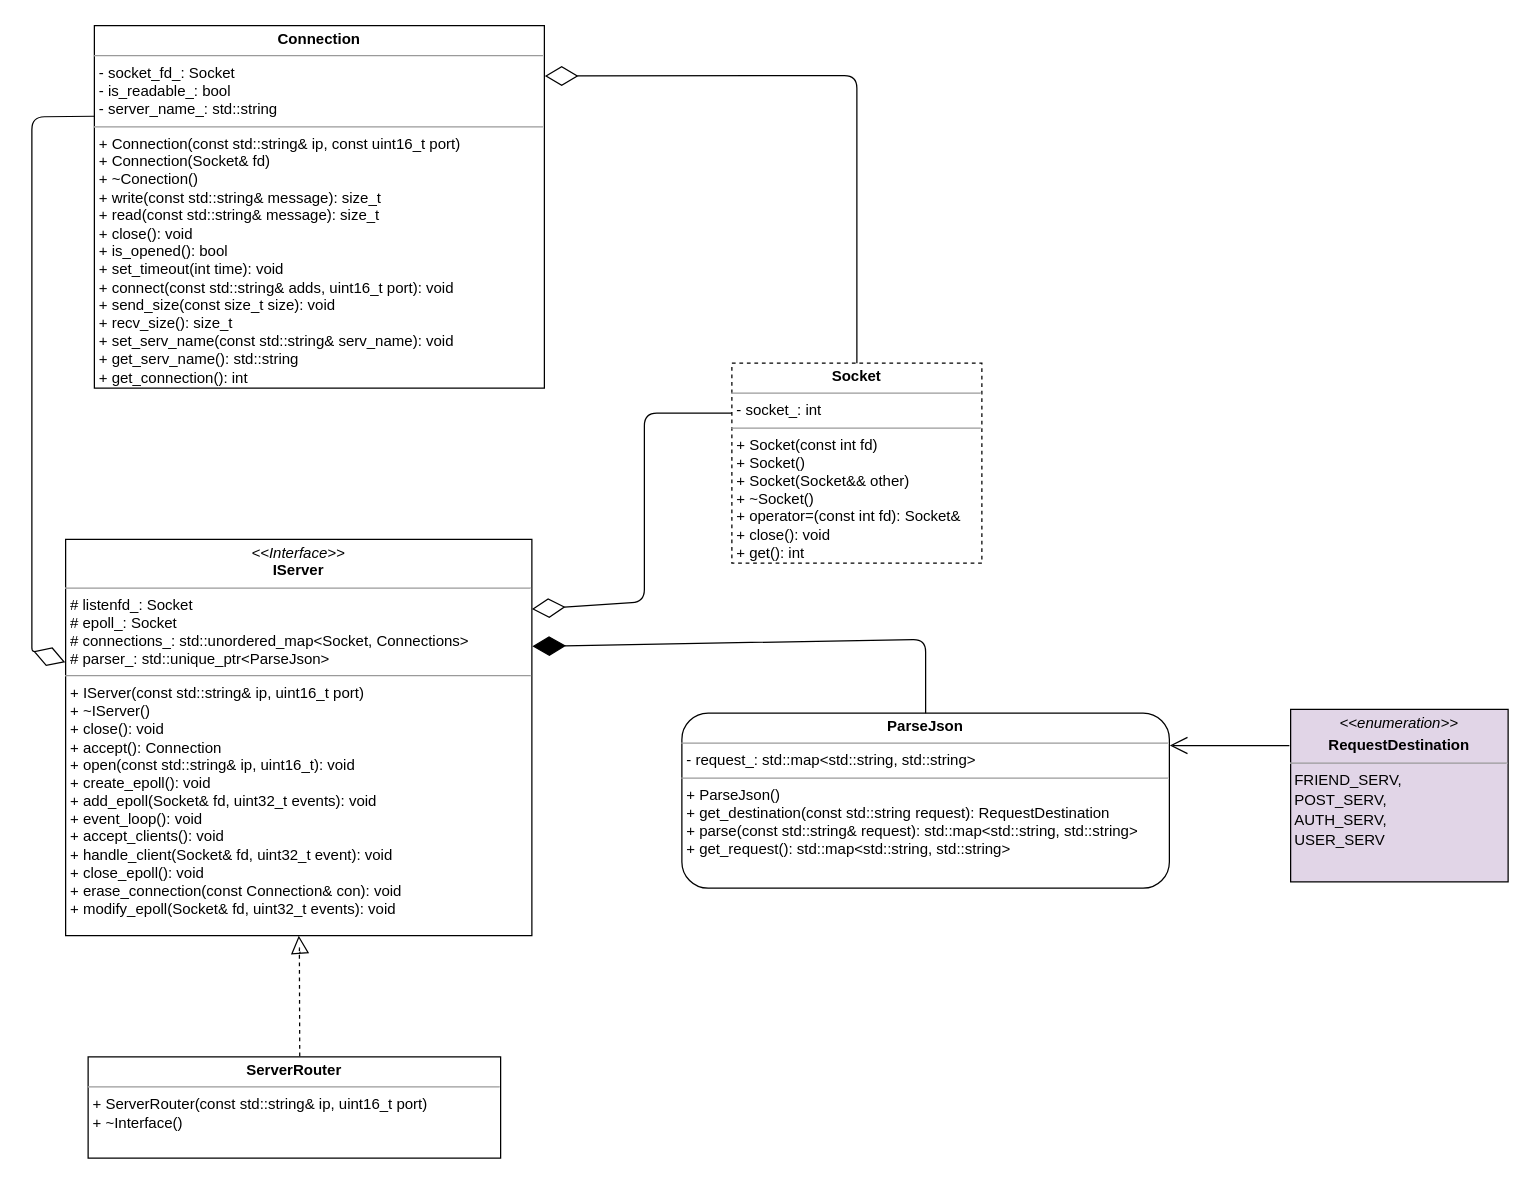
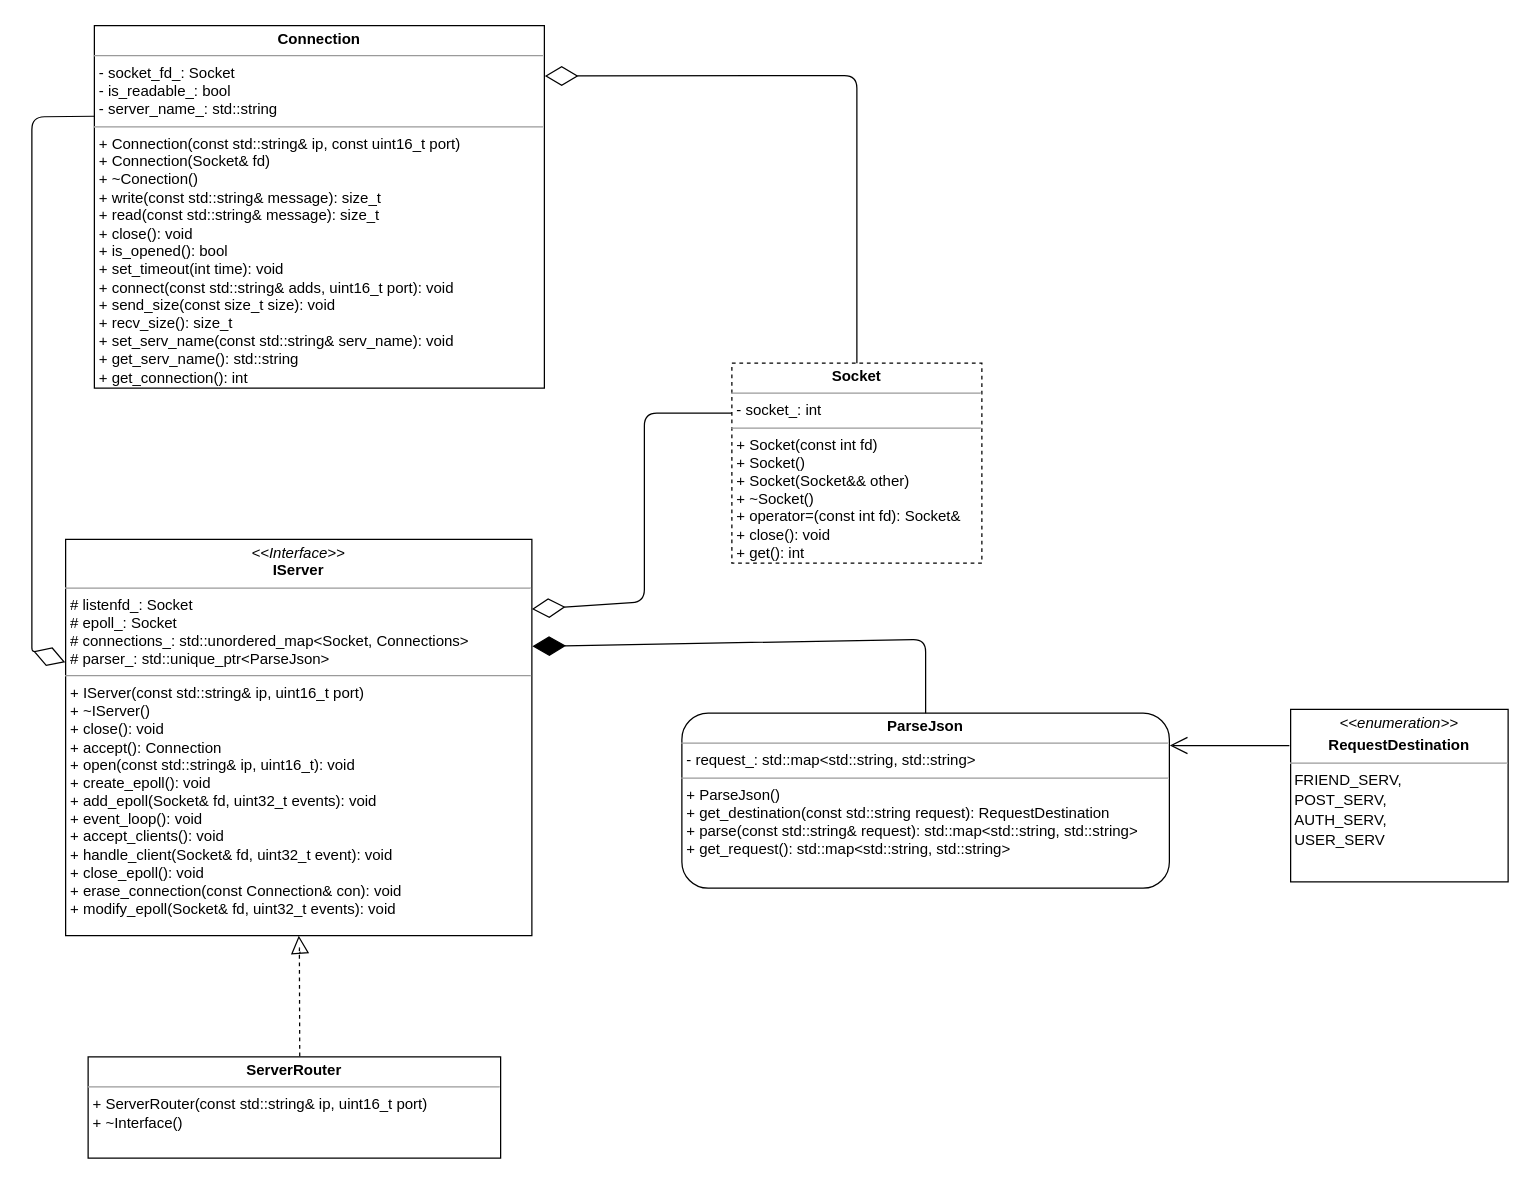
(1399, 796) -> (1399, 796)
